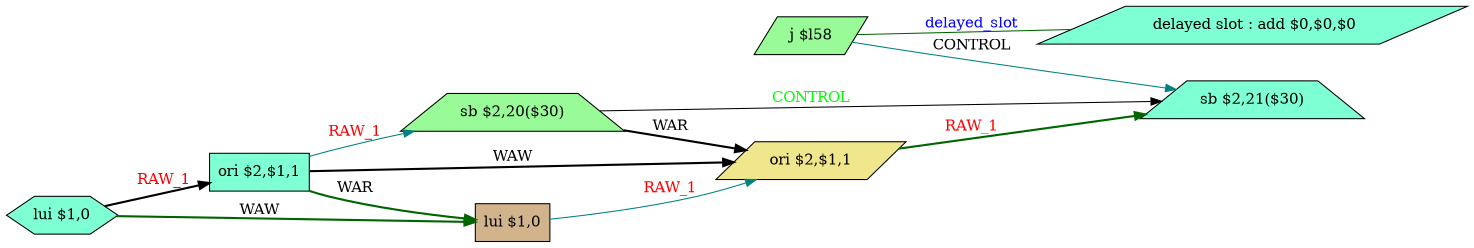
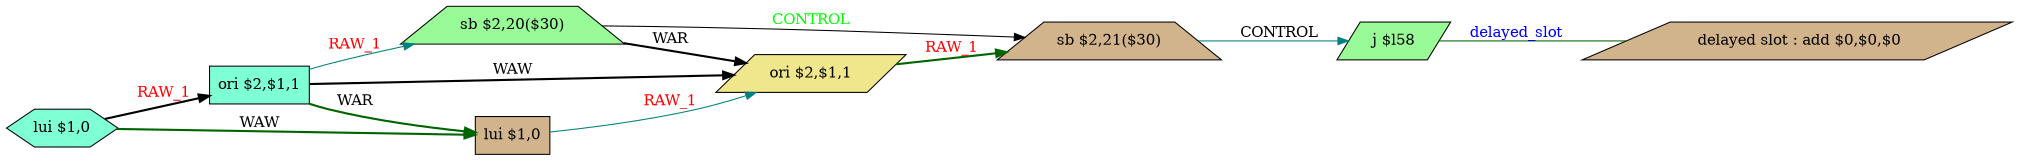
(1252, 25) -> (1797, 41)
(1009, 66) -> (1268, 41)
(1252, 100) -> (1109, 41)
